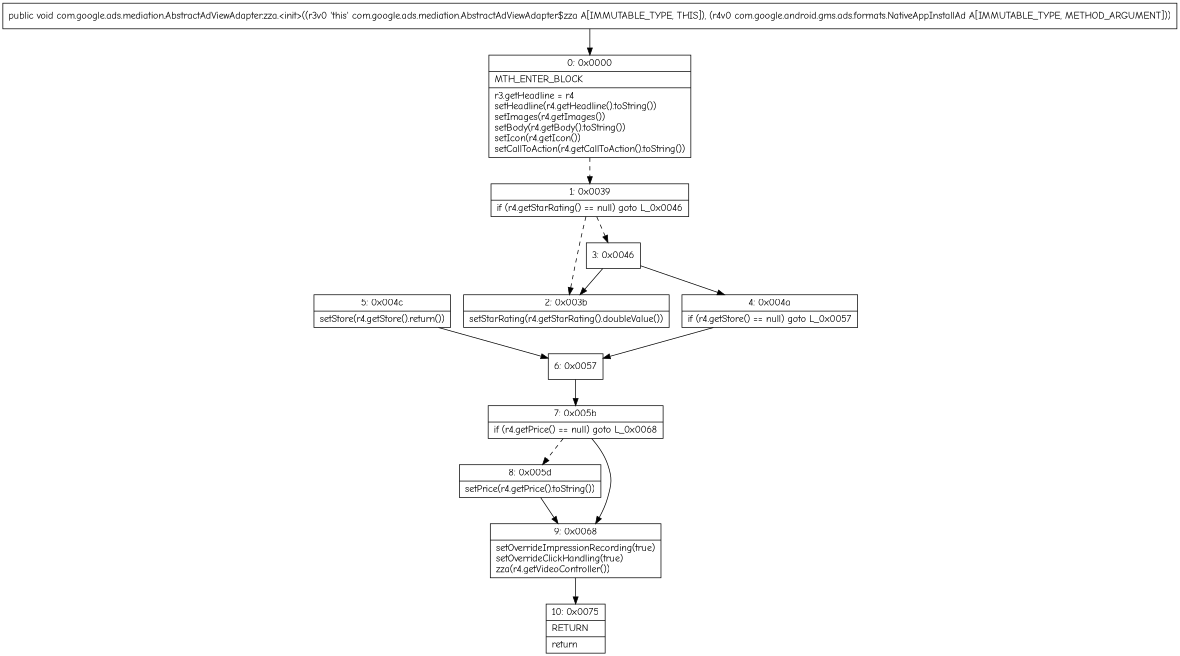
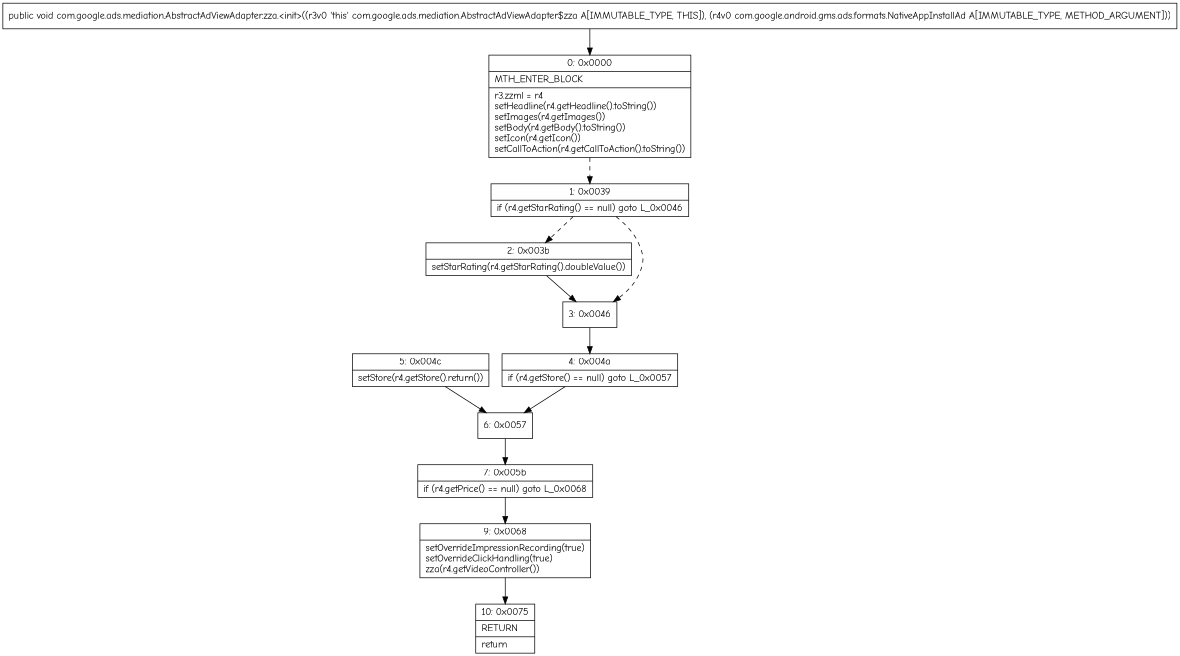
(534, 96) -> (519, 96)
(594, 279) -> (559, 286)
(530, 481) -> none
